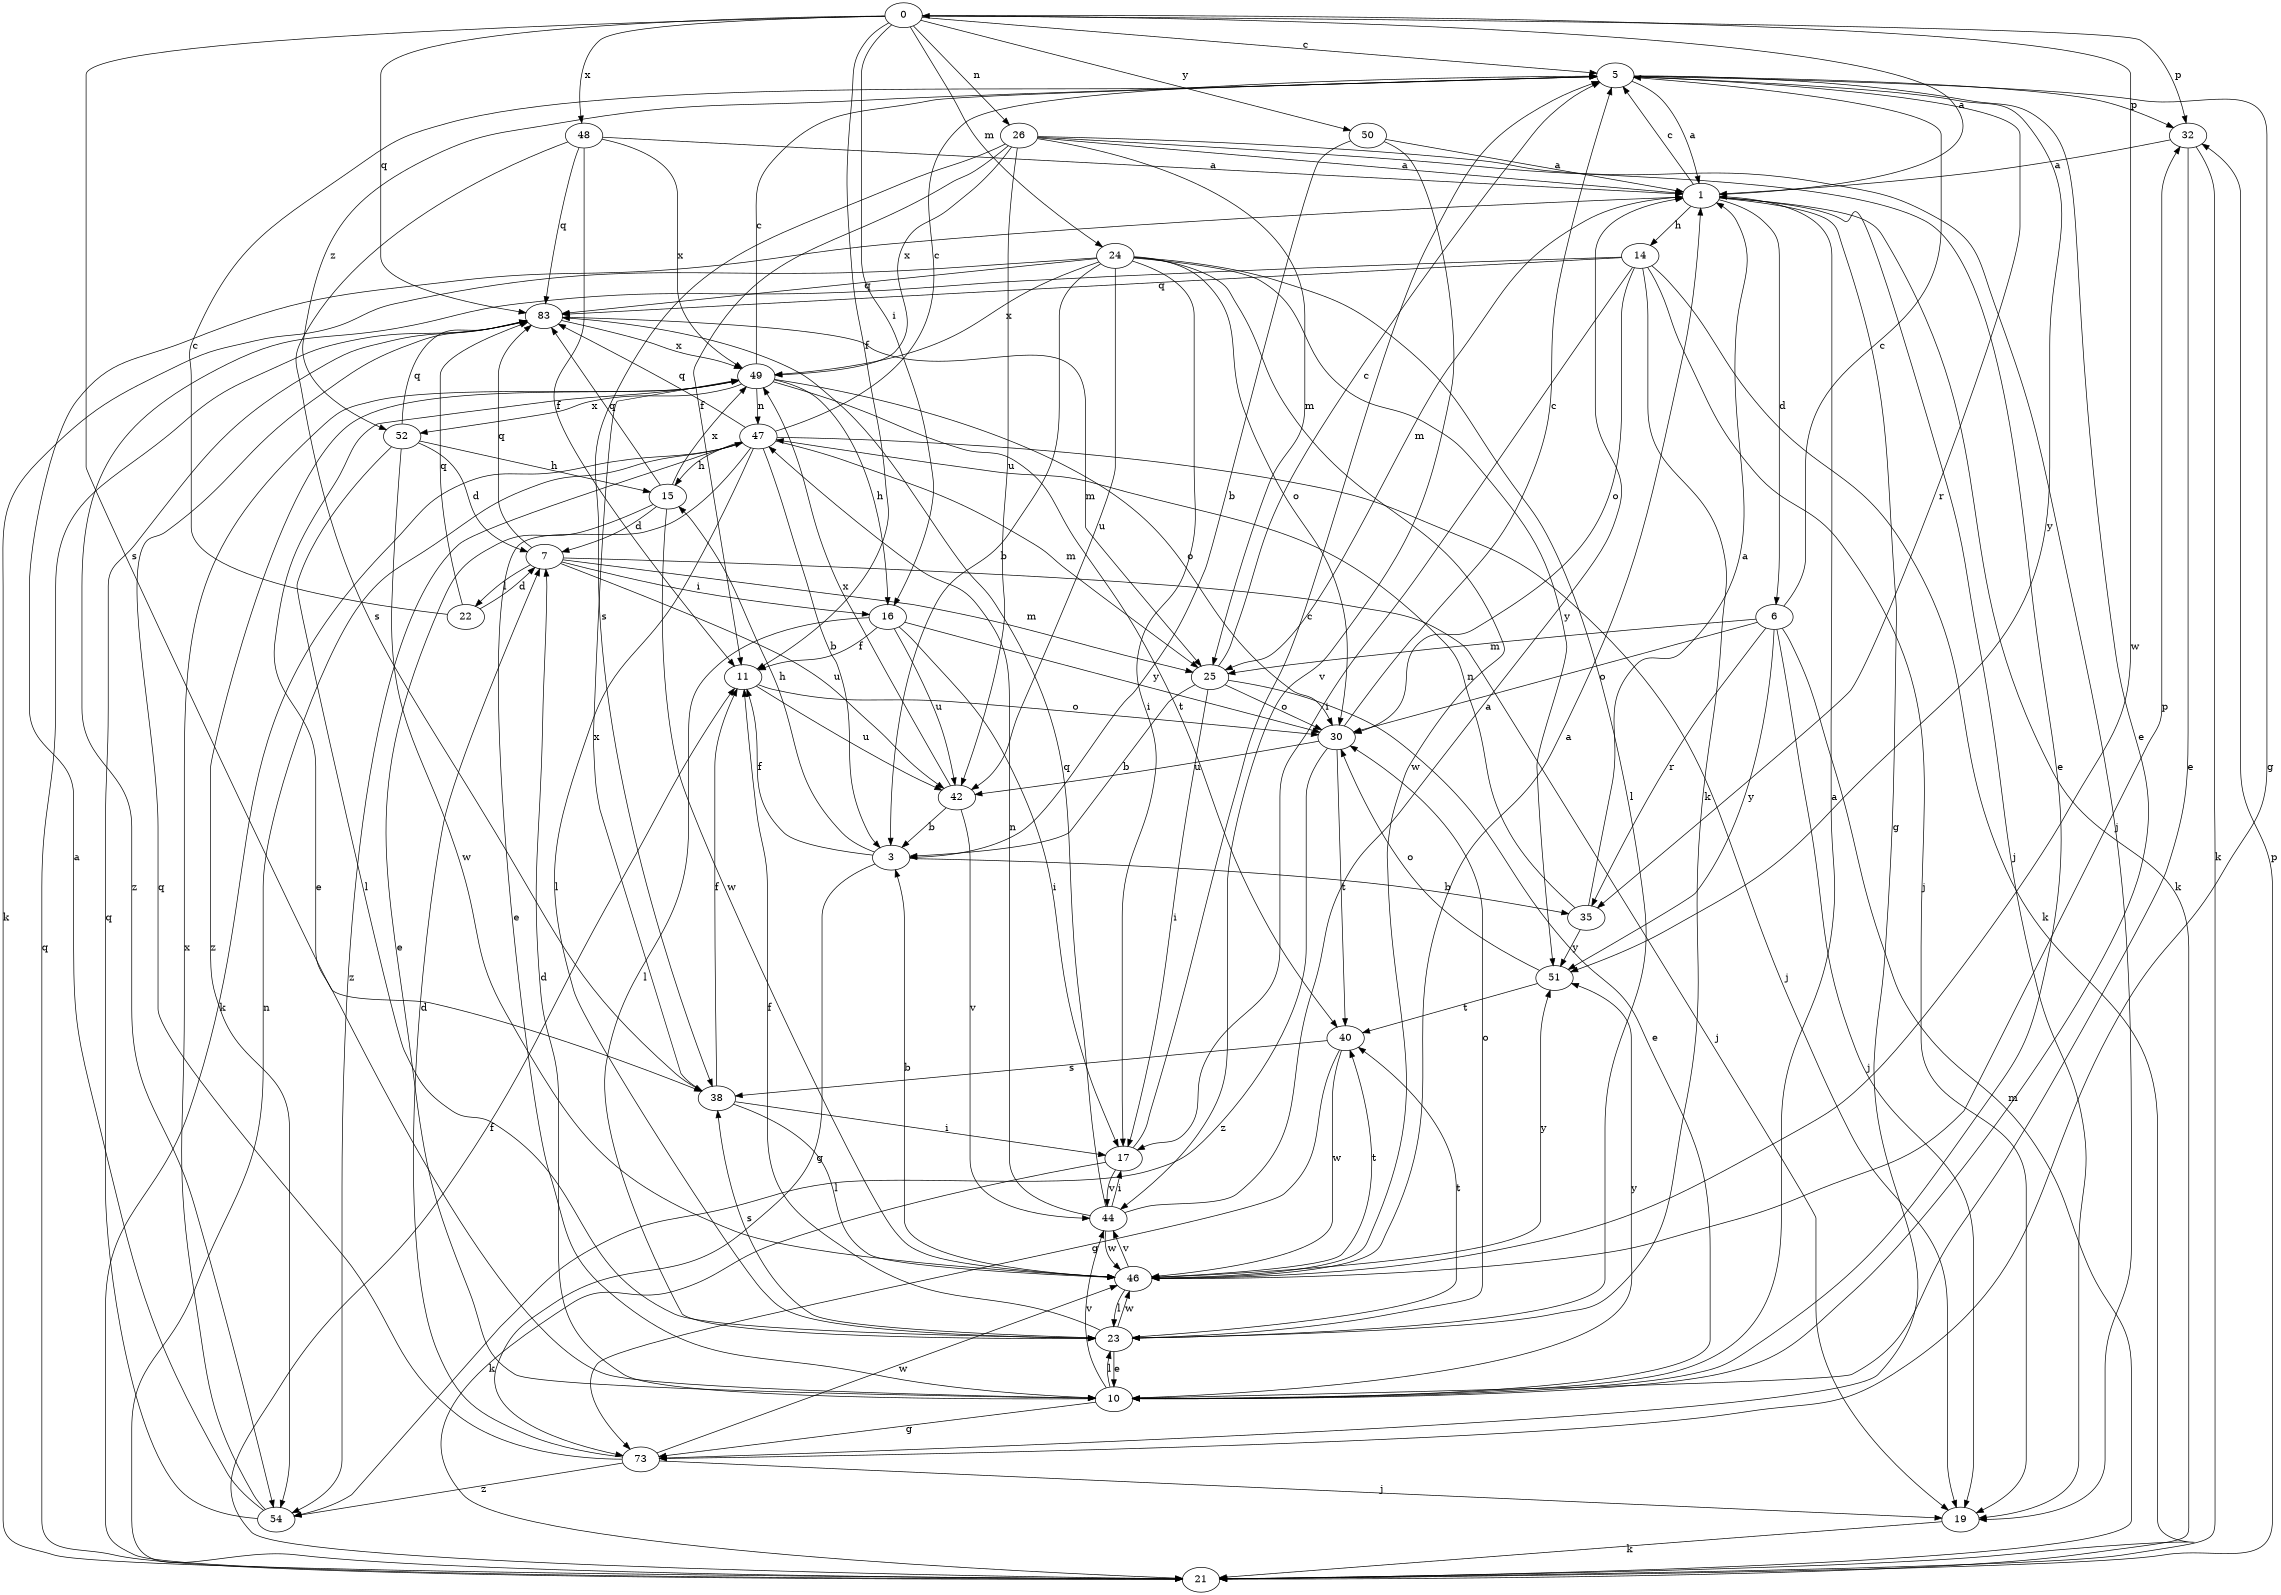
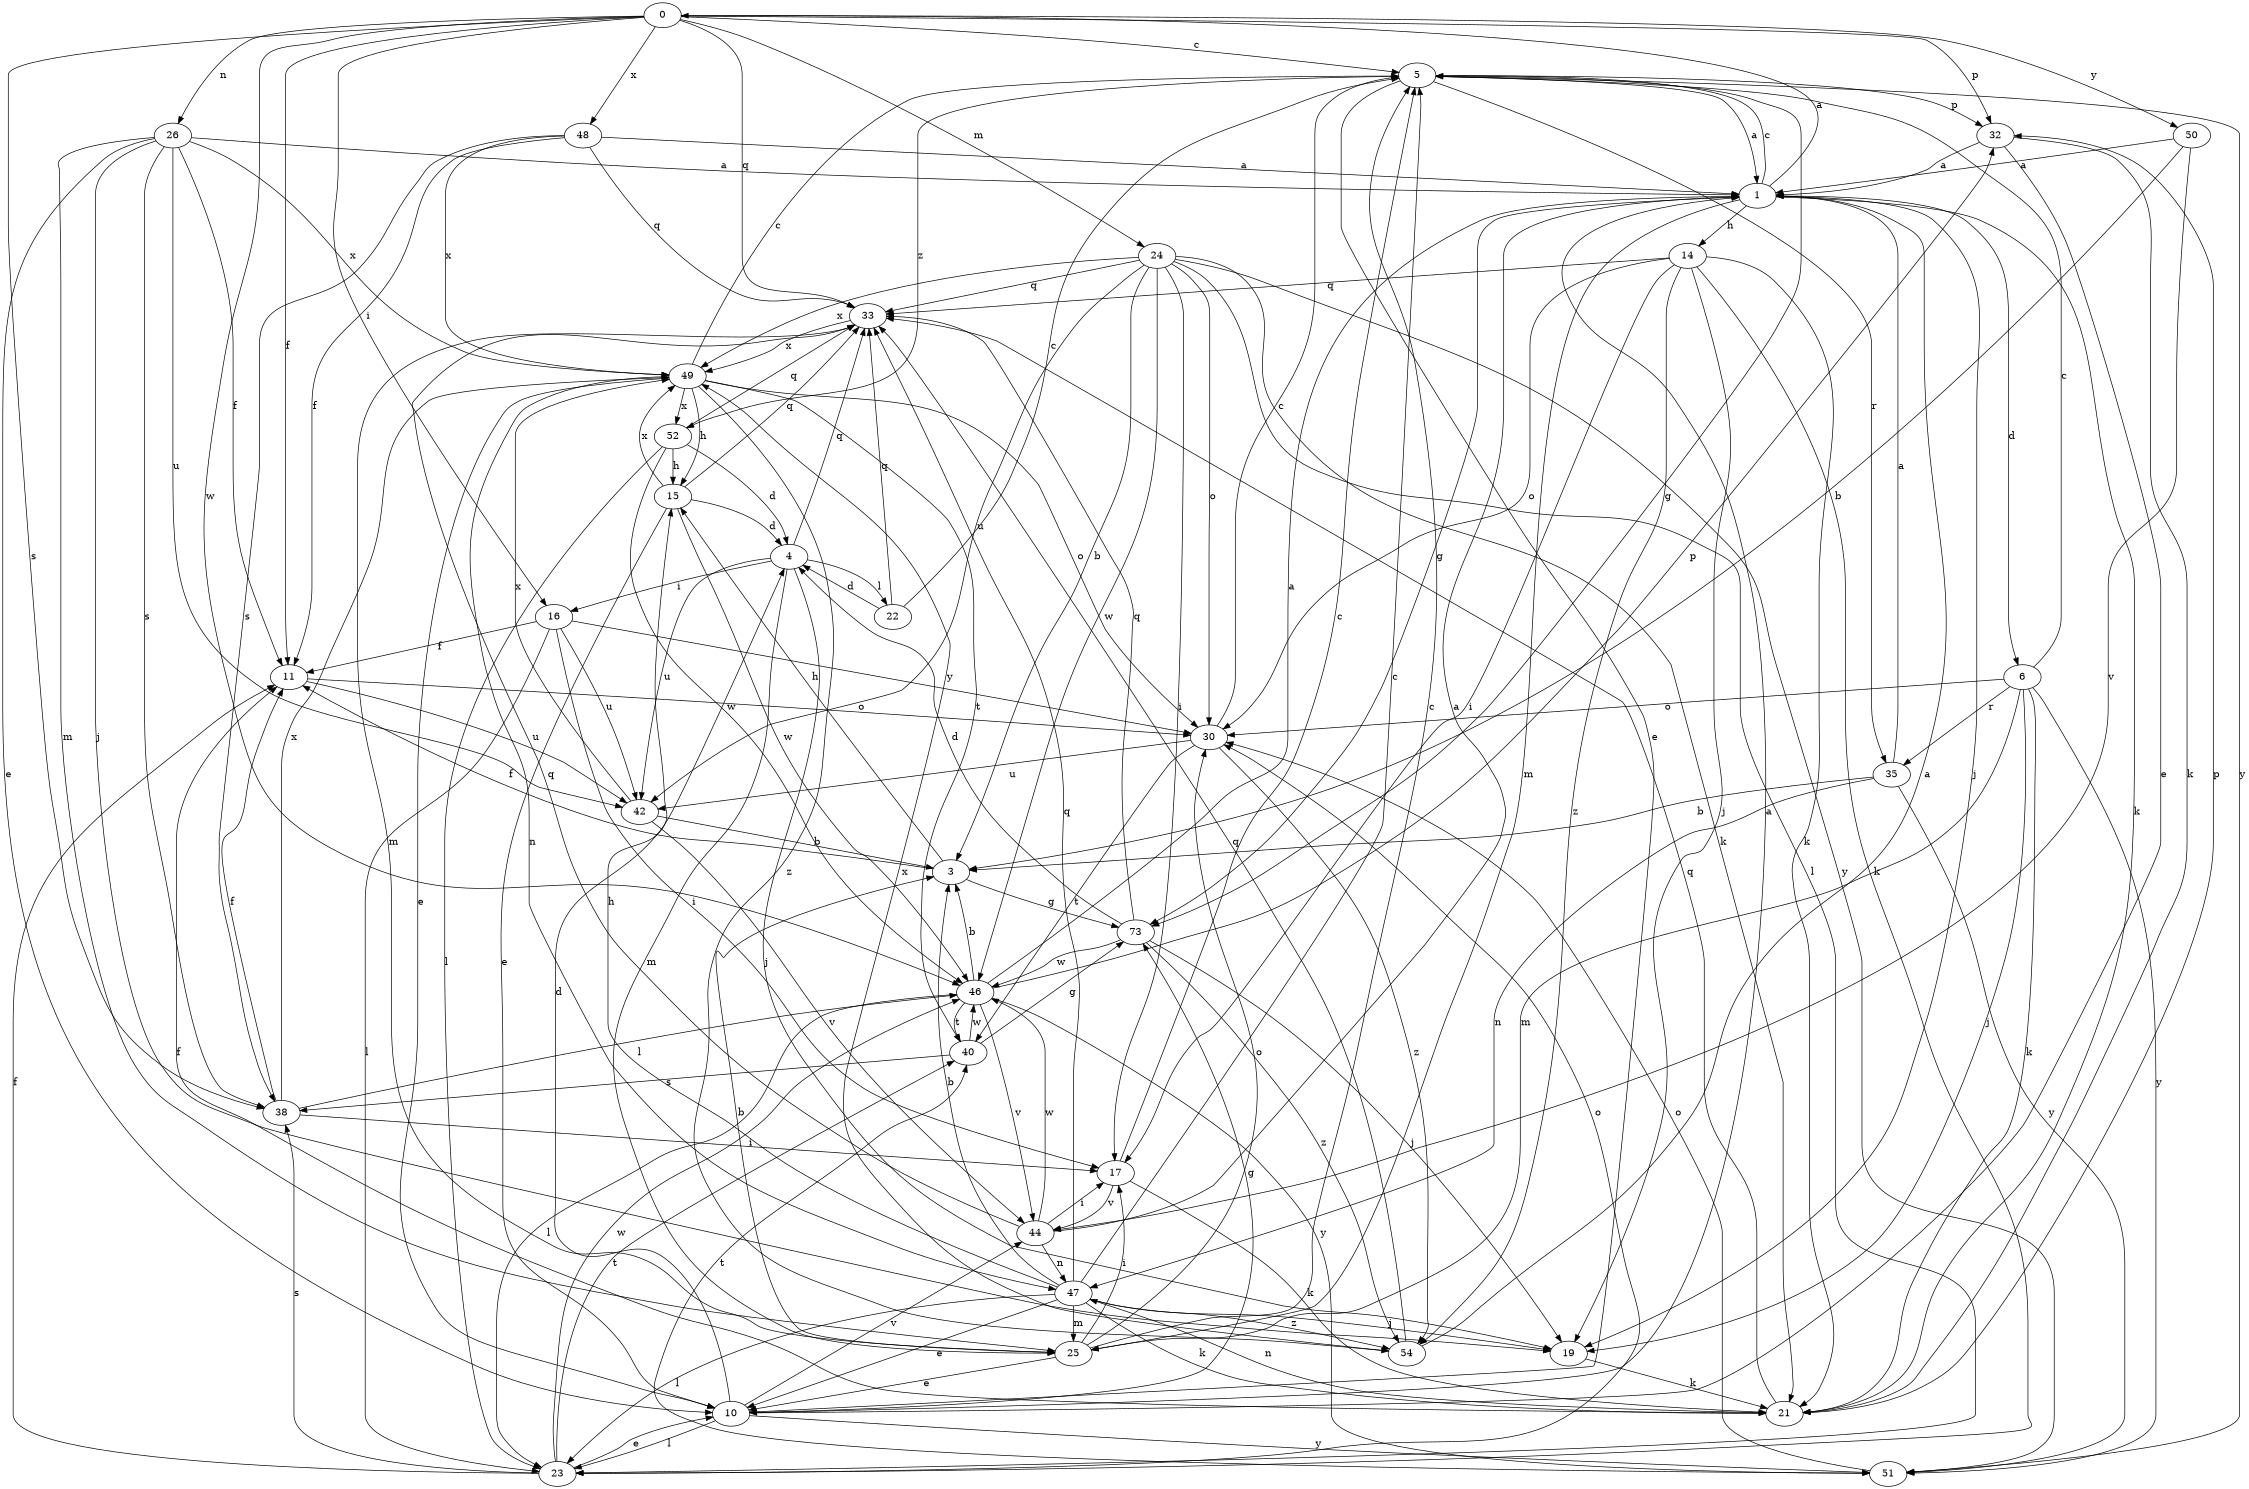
(544, 316) -> (868, 316)
(866, 475) -> (700, 435)
(545, 557) -> (789, 557)
(1221, 871) -> (1427, 840)
(2013, 1098) -> (2029, 1053)
